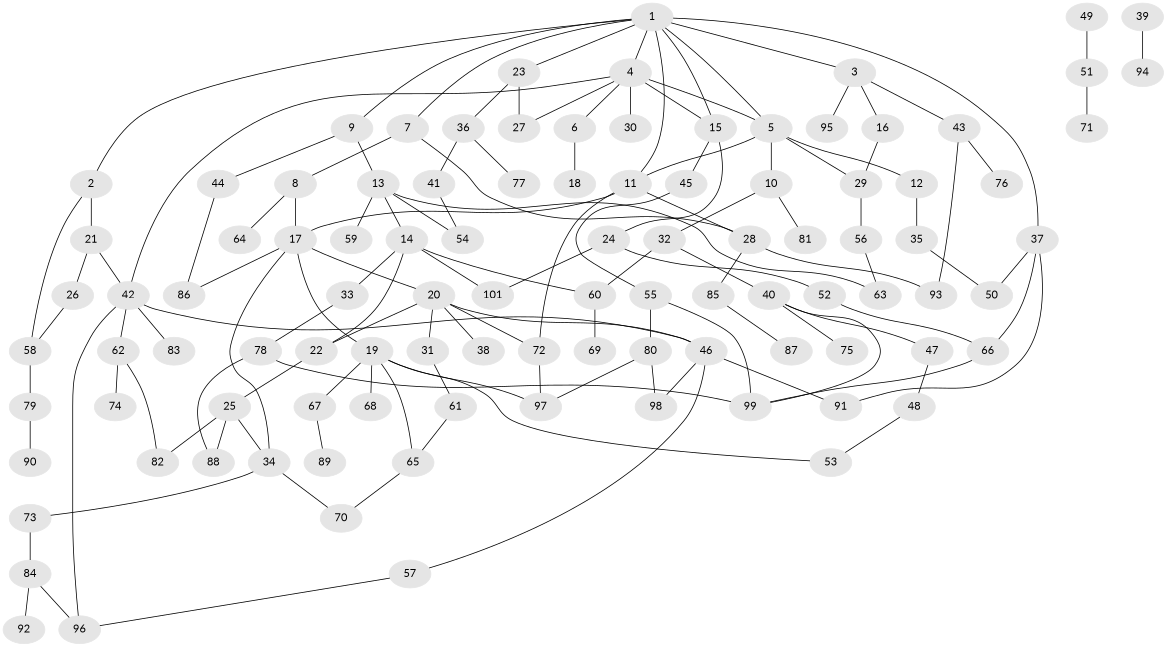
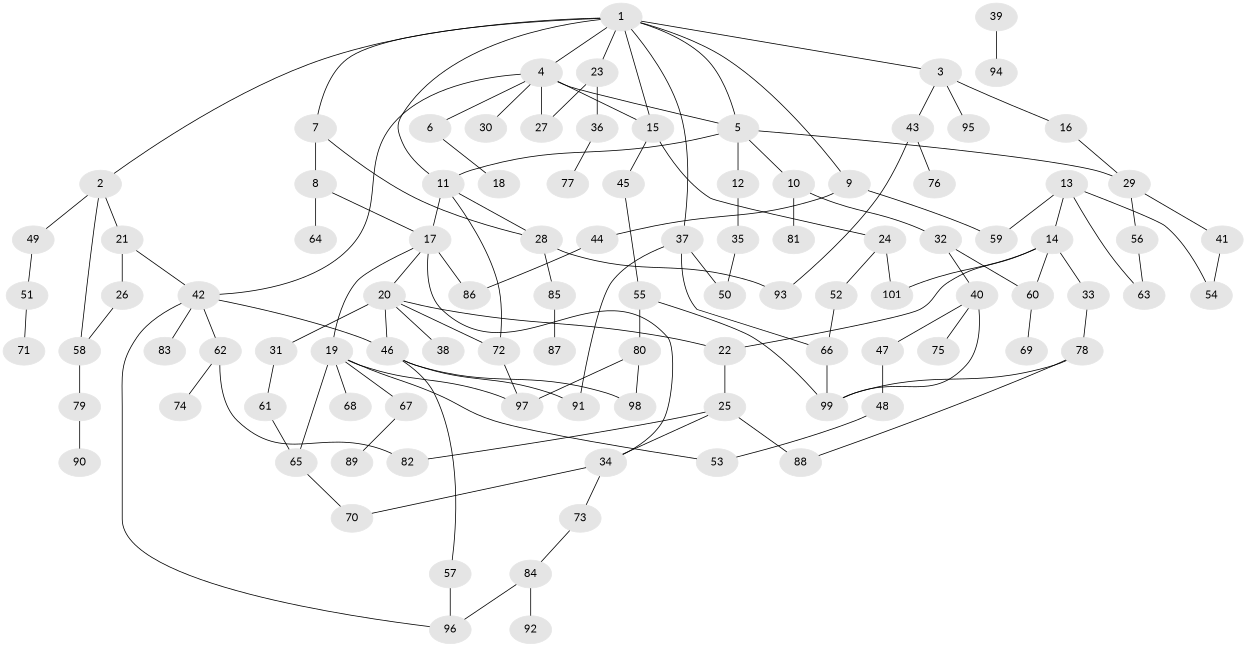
(450, 154) -> (1176, 212)
(365, 156) -> (925, 209)
none -> (67, 212)
